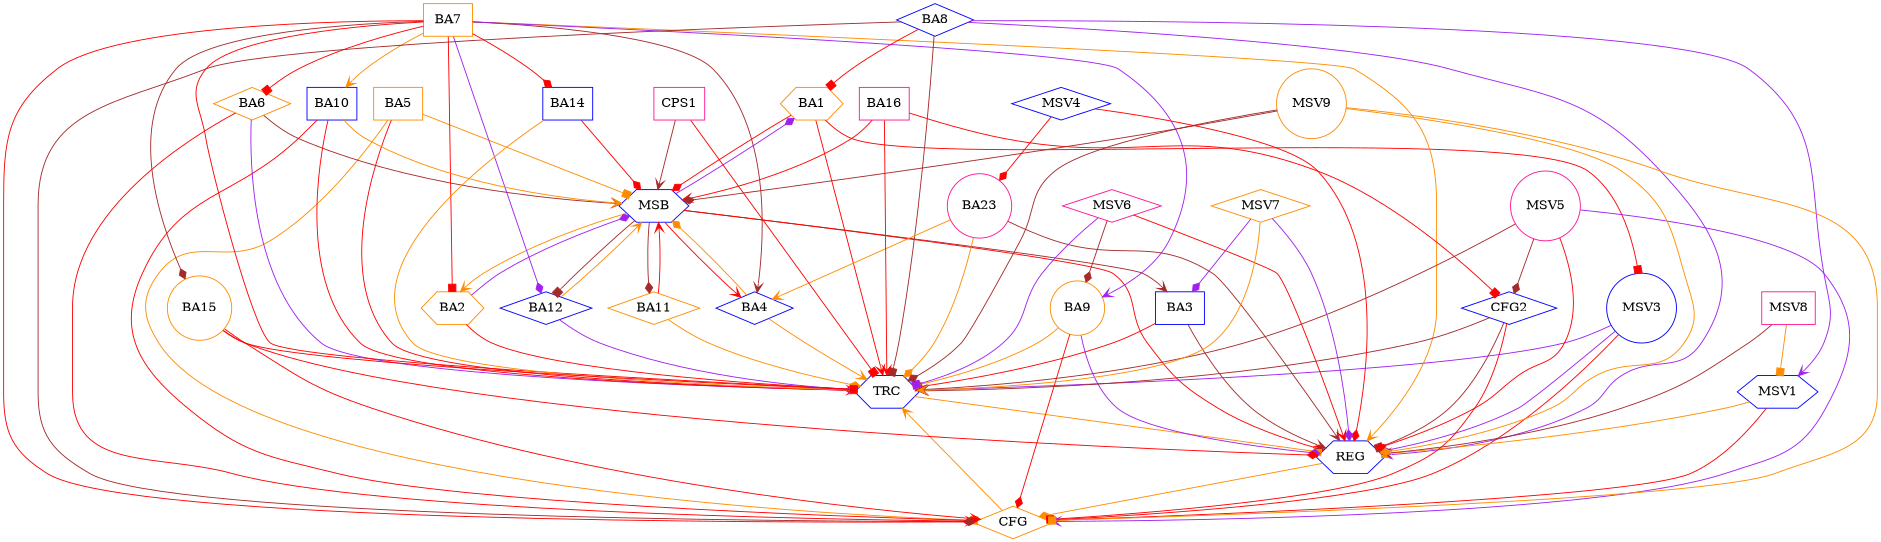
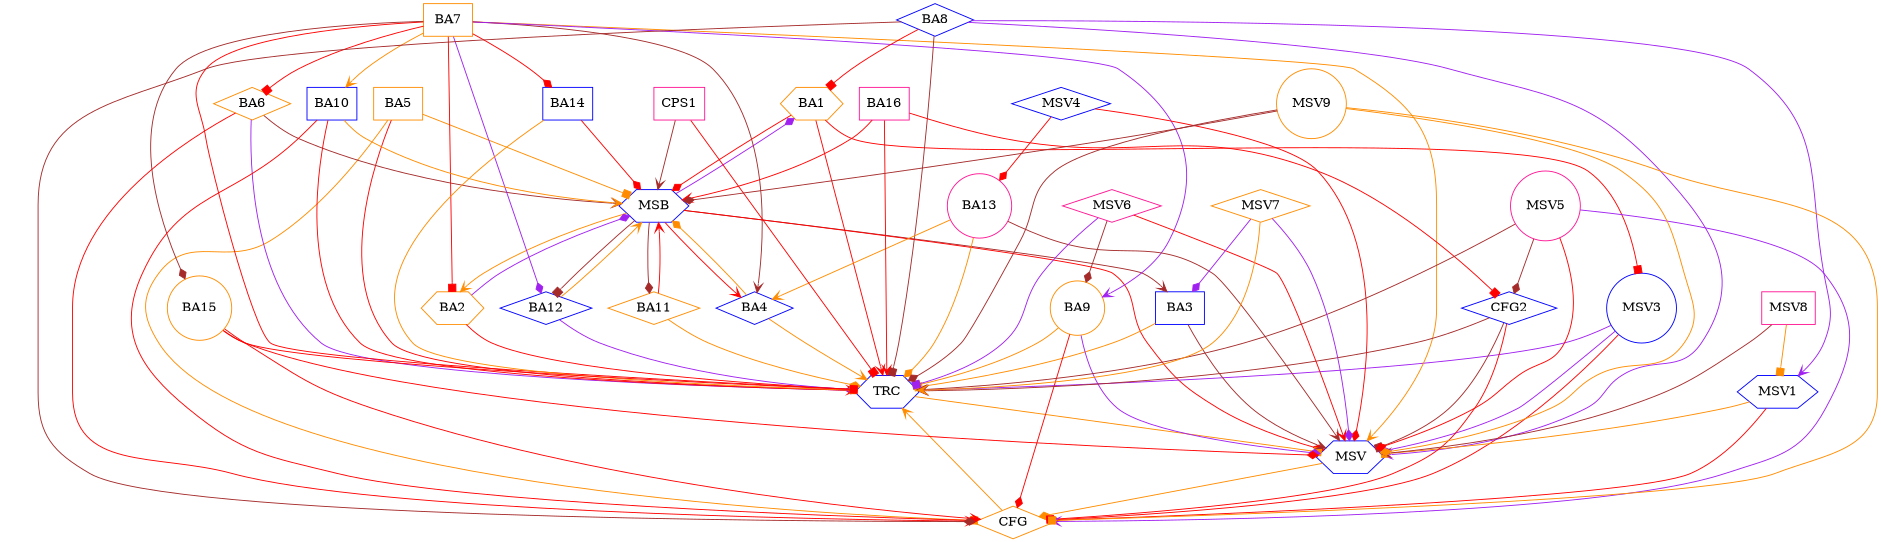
(980, 206) -> (980, 206)
(1042, 363) -> (1042, 363)
(1350, 457) -> (1350, 457)
(99, 489) -> none
